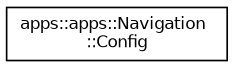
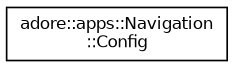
(117, 34) -> (117, 34)
